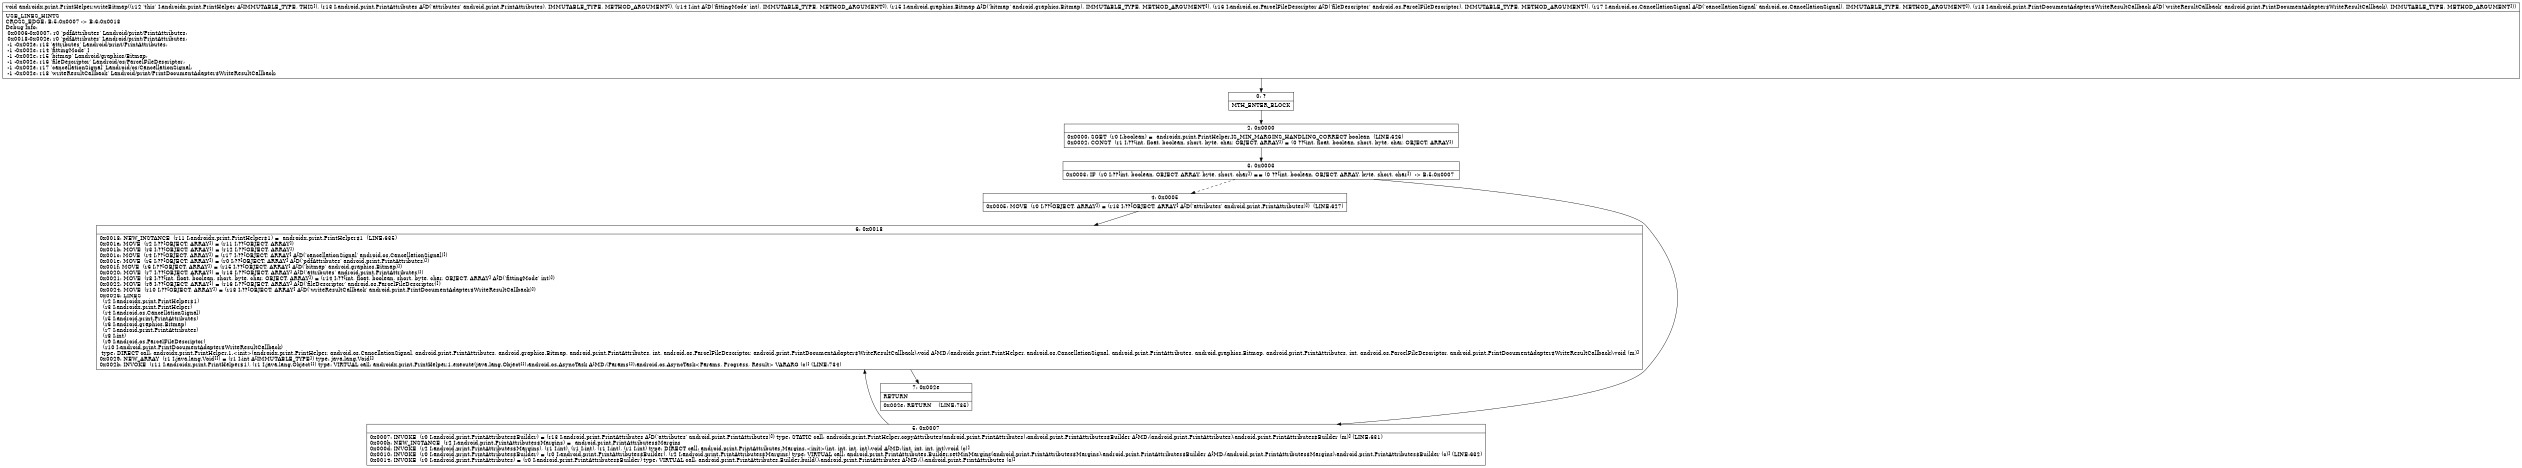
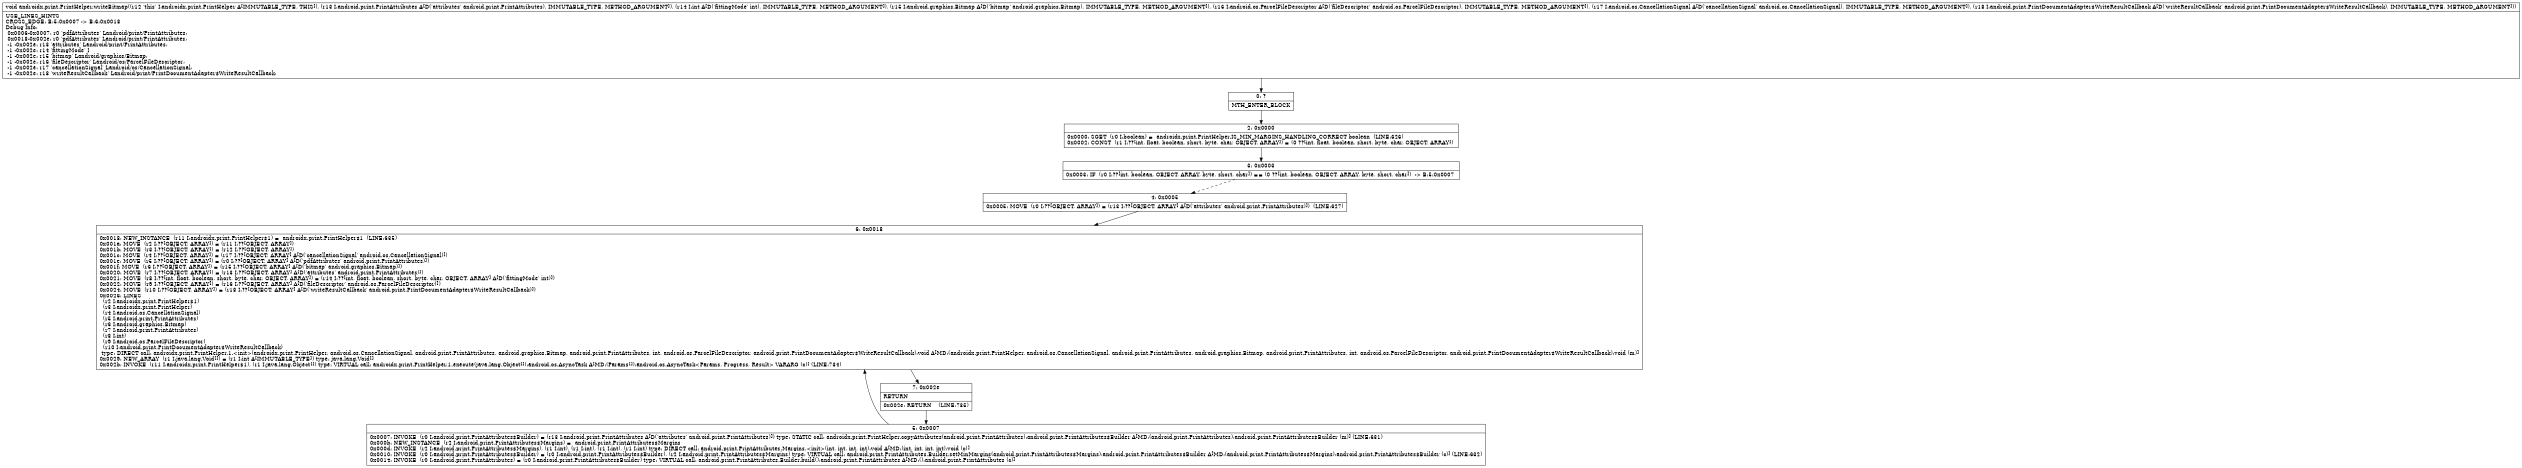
(1676, 315) -> (926, 415)
